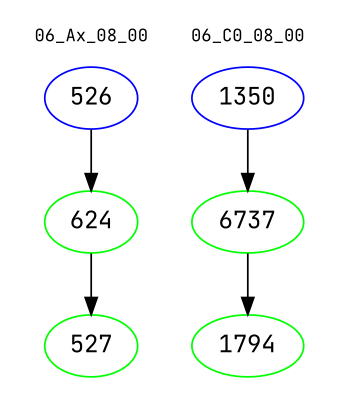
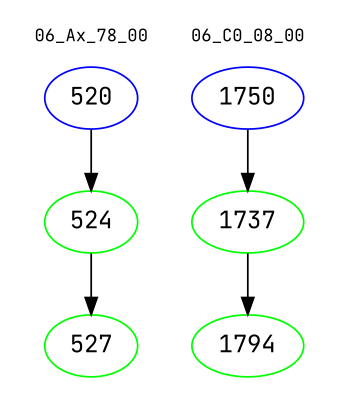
(92, 37) -> (92, 37)
(91, 98) -> (91, 98)
(248, 98) -> (248, 98)
(91, 222) -> (91, 222)
(248, 222) -> (248, 222)
